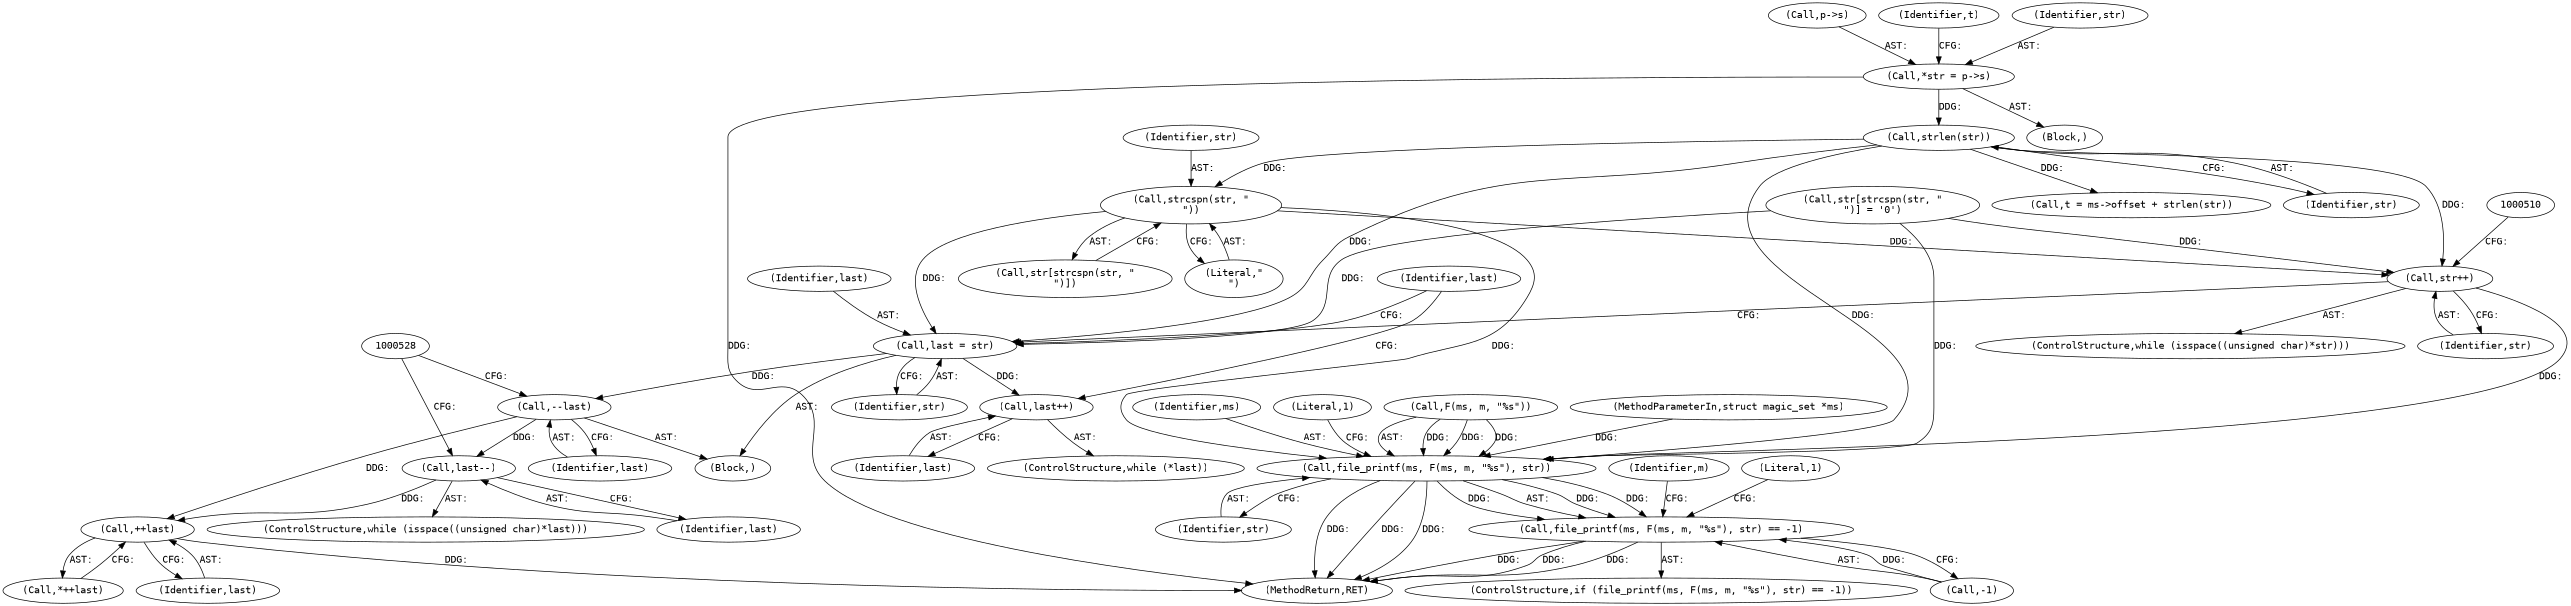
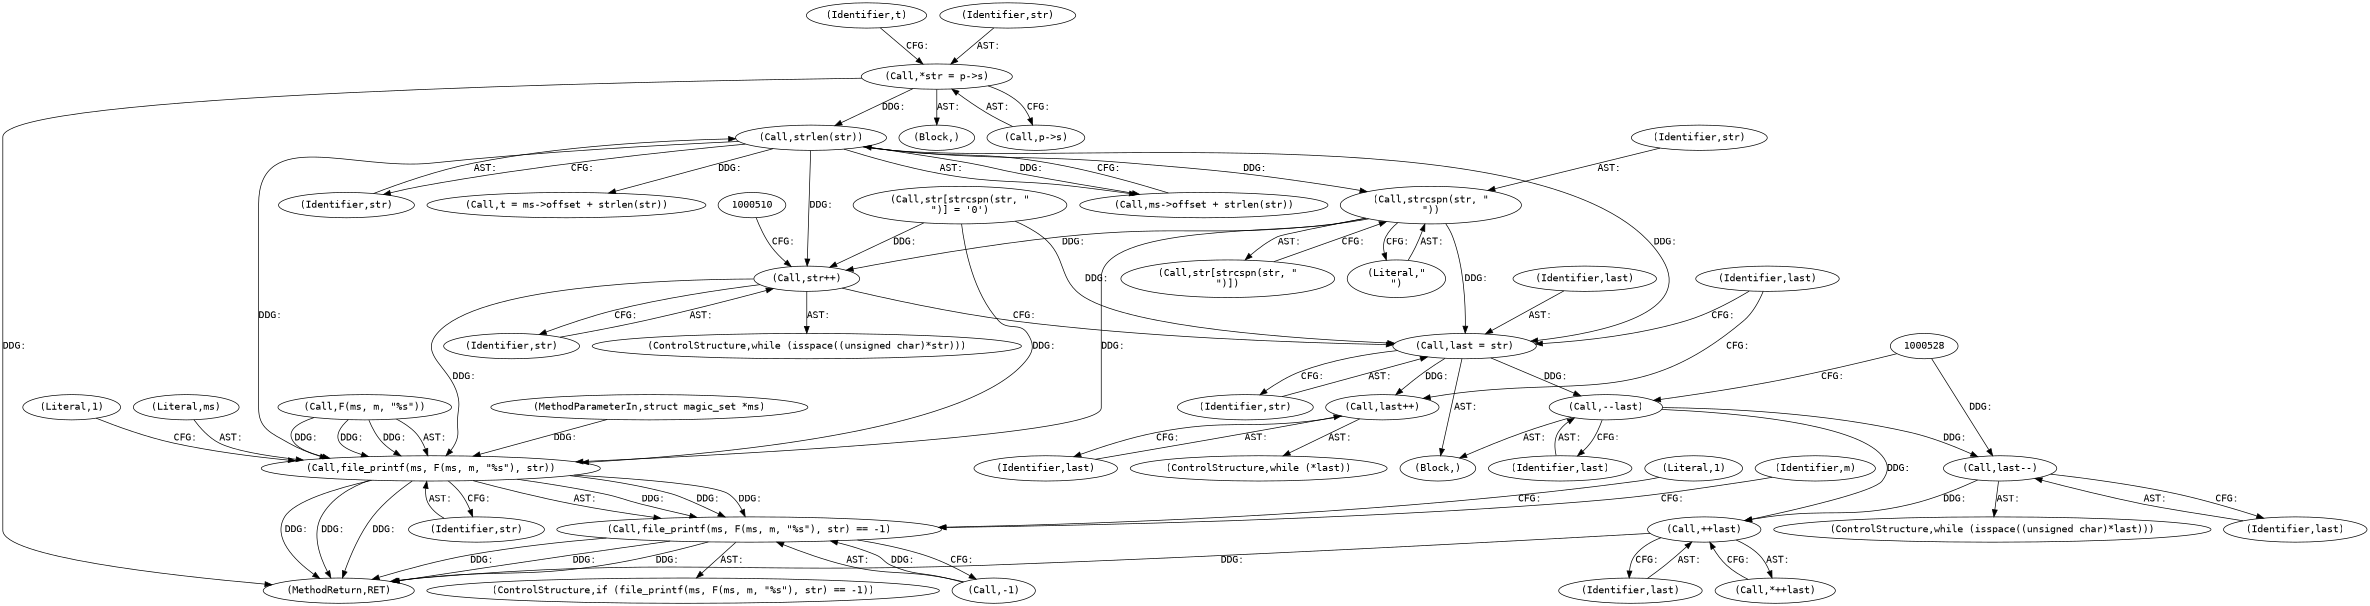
none -> (1013, 98)
none -> (1204, 205)
(448, 407) -> (1984, 407)
(1197, 407) -> (186, 407)
